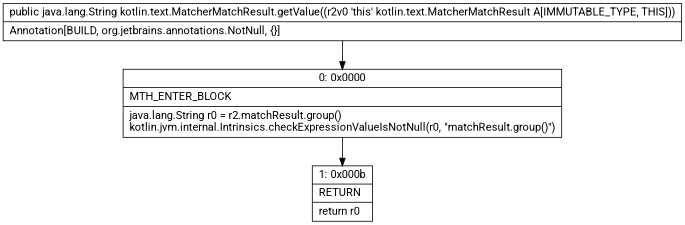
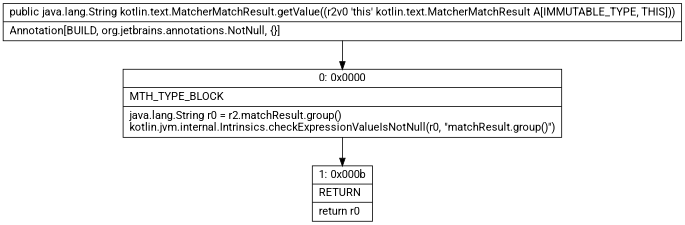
(181, 97) -> (177, 97)
